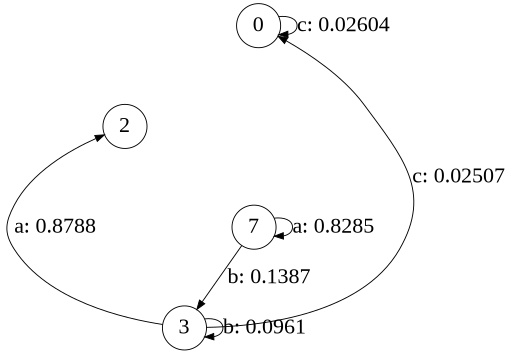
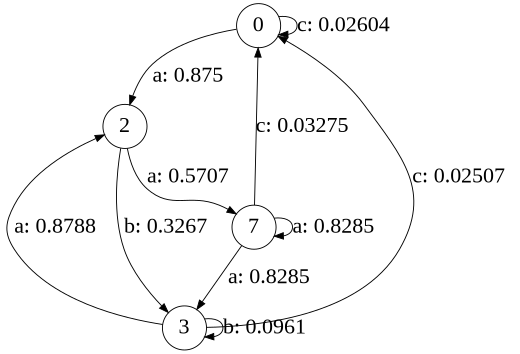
none -> (175, 49)
none -> (256, 131)
none -> (164, 199)
none -> (120, 233)
(277, 278) -> (277, 278)
